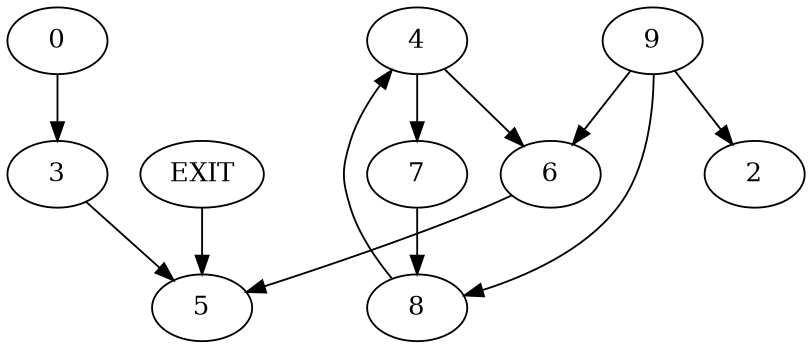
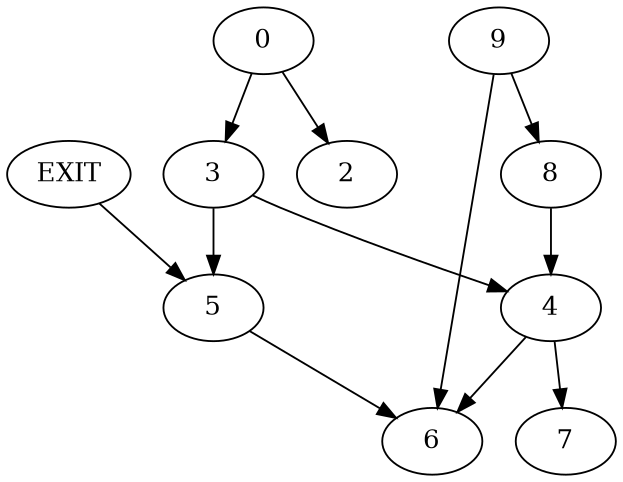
(698, 100) -> (300, 100)
(417, 221) -> none
none -> (370, 243)
(389, 244) -> (315, 370)
